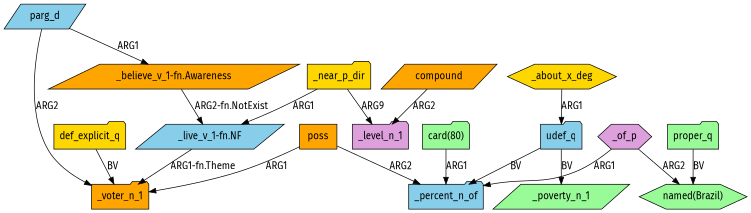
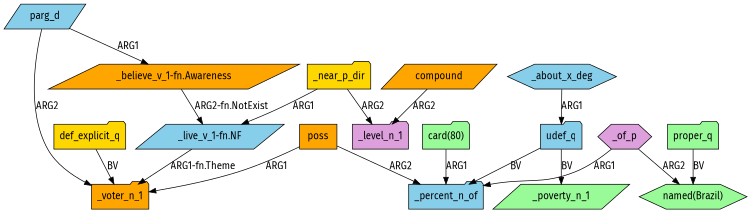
(562, 77) -> (562, 77)
(373, 107) -> (373, 107)
